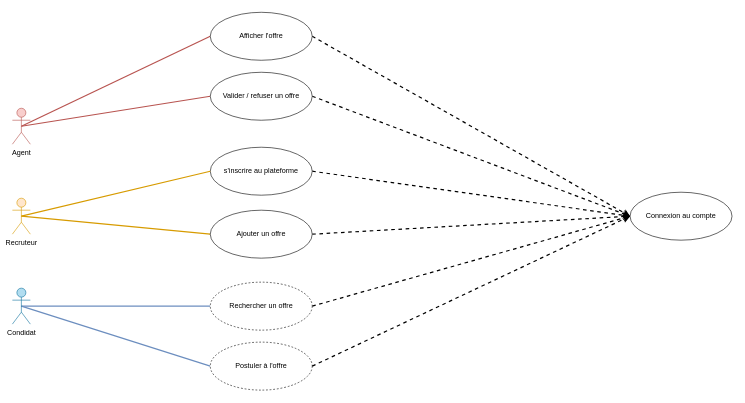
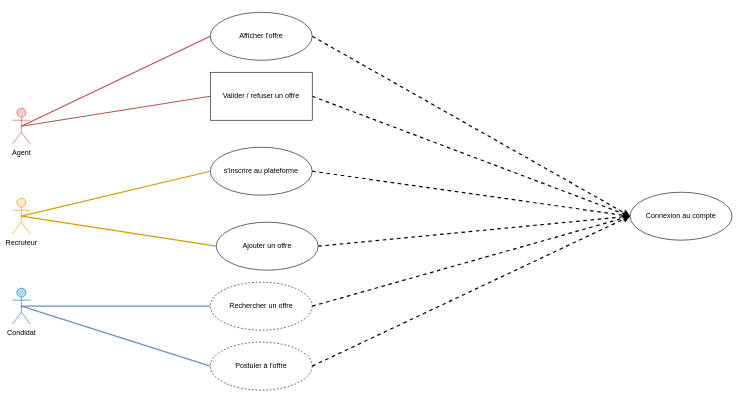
(261, 96) -> (261, 96)
(261, 234) -> (267, 246)
